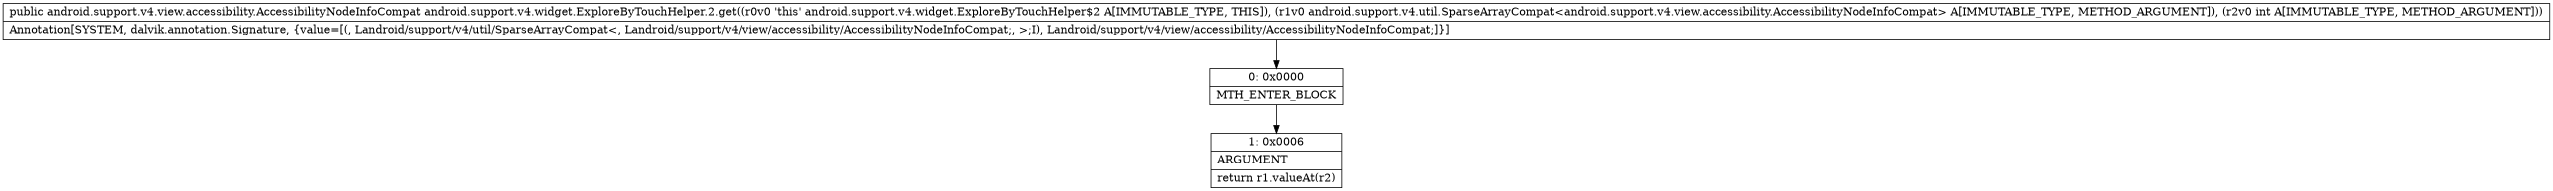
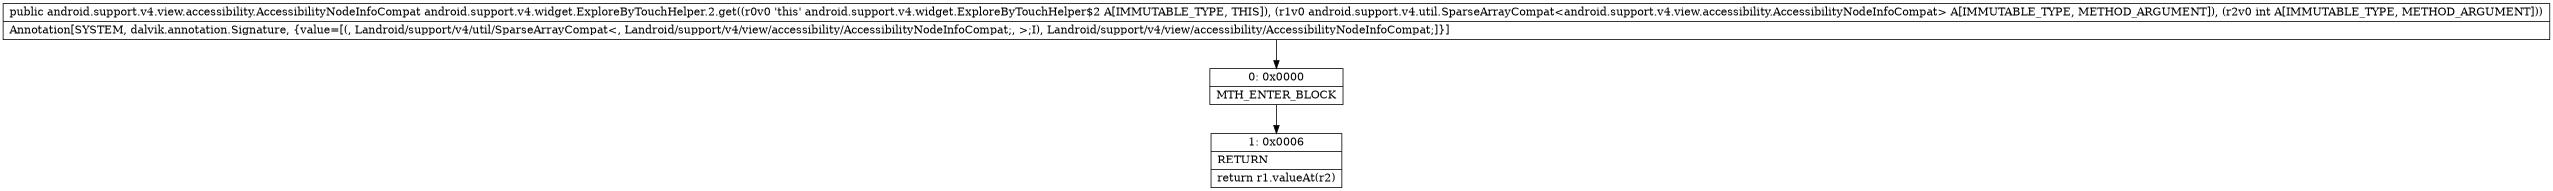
(1253, 160) -> (1243, 160)
